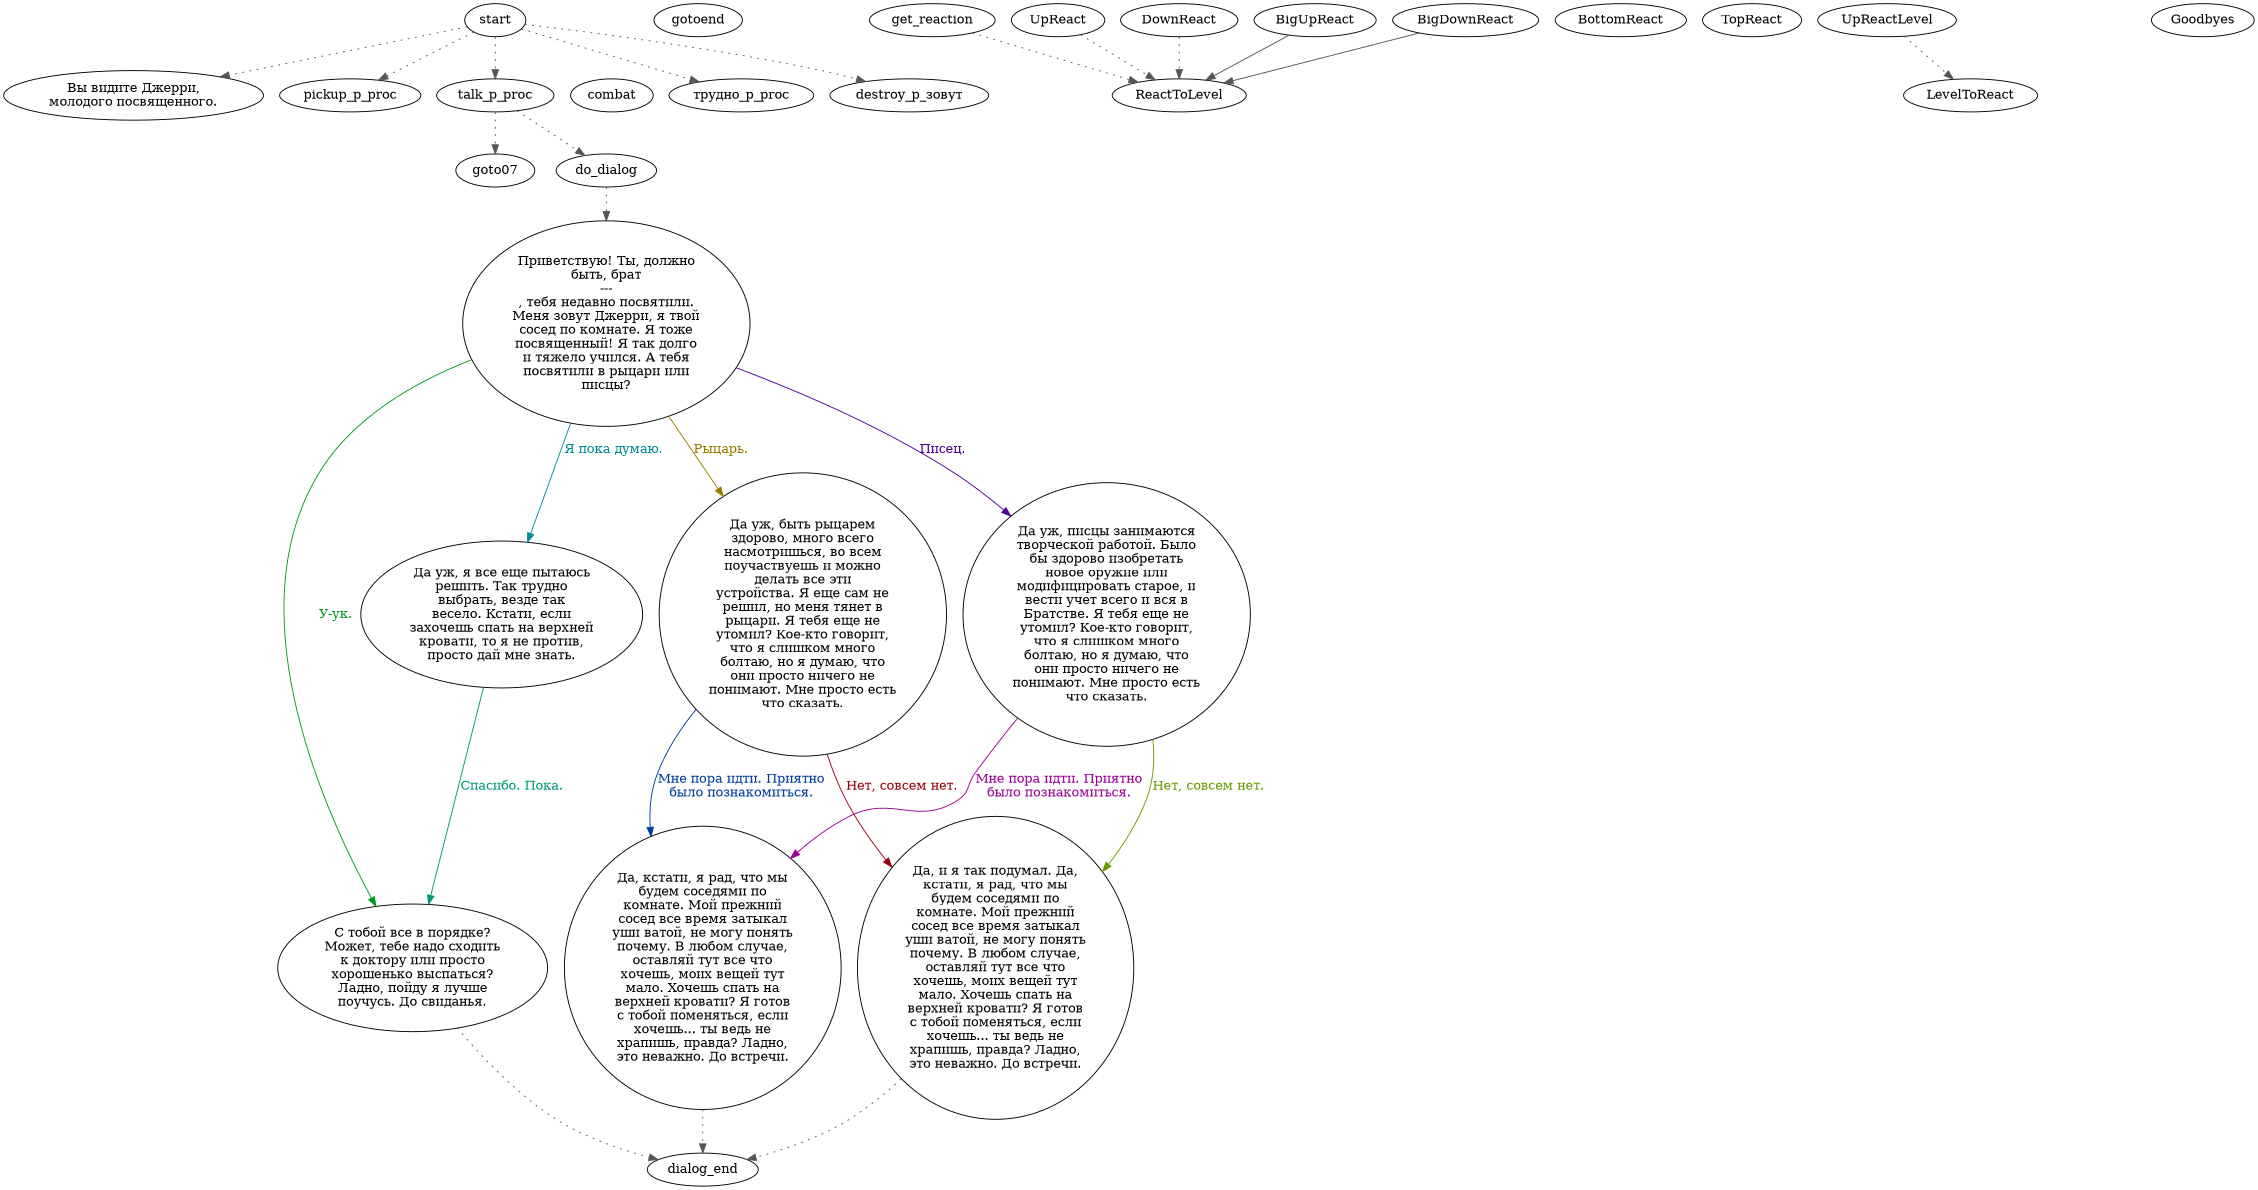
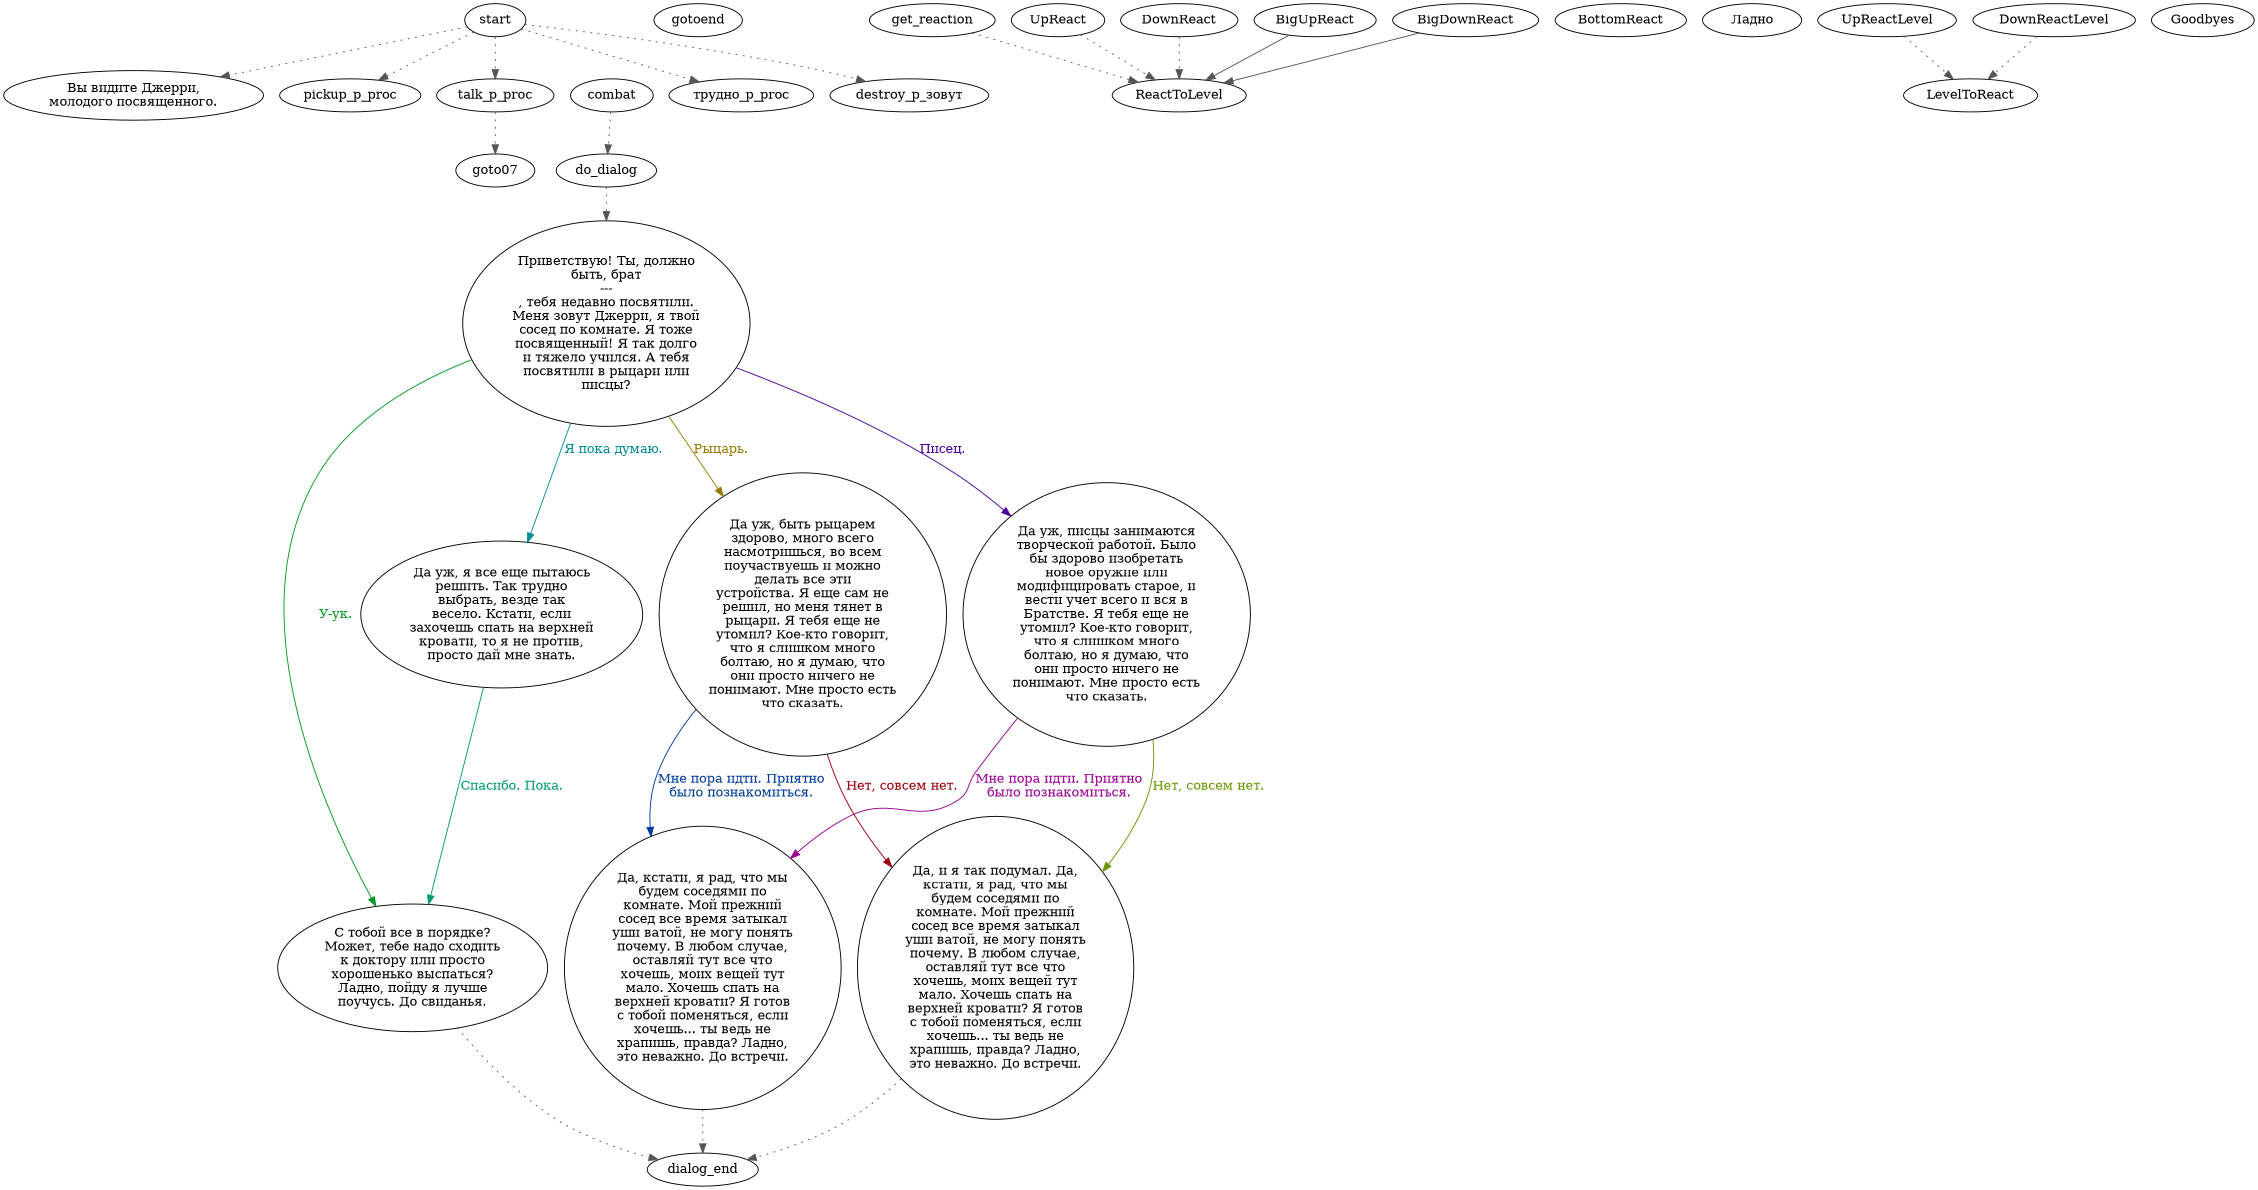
(1752, 20) -> (1752, 20)
none -> (2054, 20)
(547, 131) -> (609, 128)
